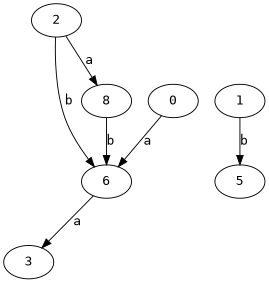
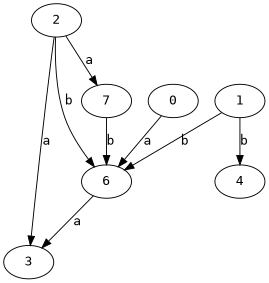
(107, 101) -> (107, 101)
none -> (42, 137)
none -> (177, 139)
(240, 182) -> (240, 182)
